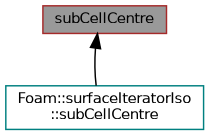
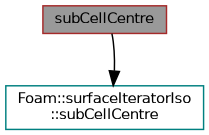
(95, 67) -> (114, 52)
